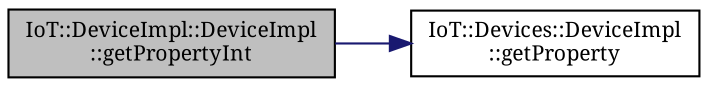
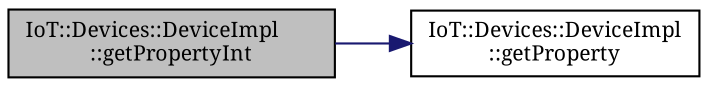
(172, 43) -> (172, 43)
